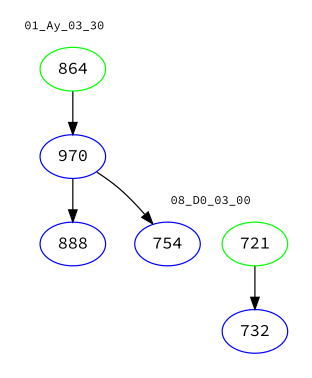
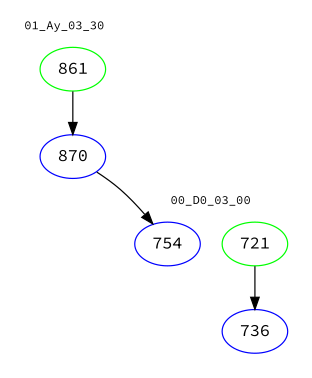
(73, 69) -> (73, 69)
(73, 157) -> (73, 157)
(211, 201) -> (211, 201)
(73, 244) -> none
(255, 331) -> (255, 331)
